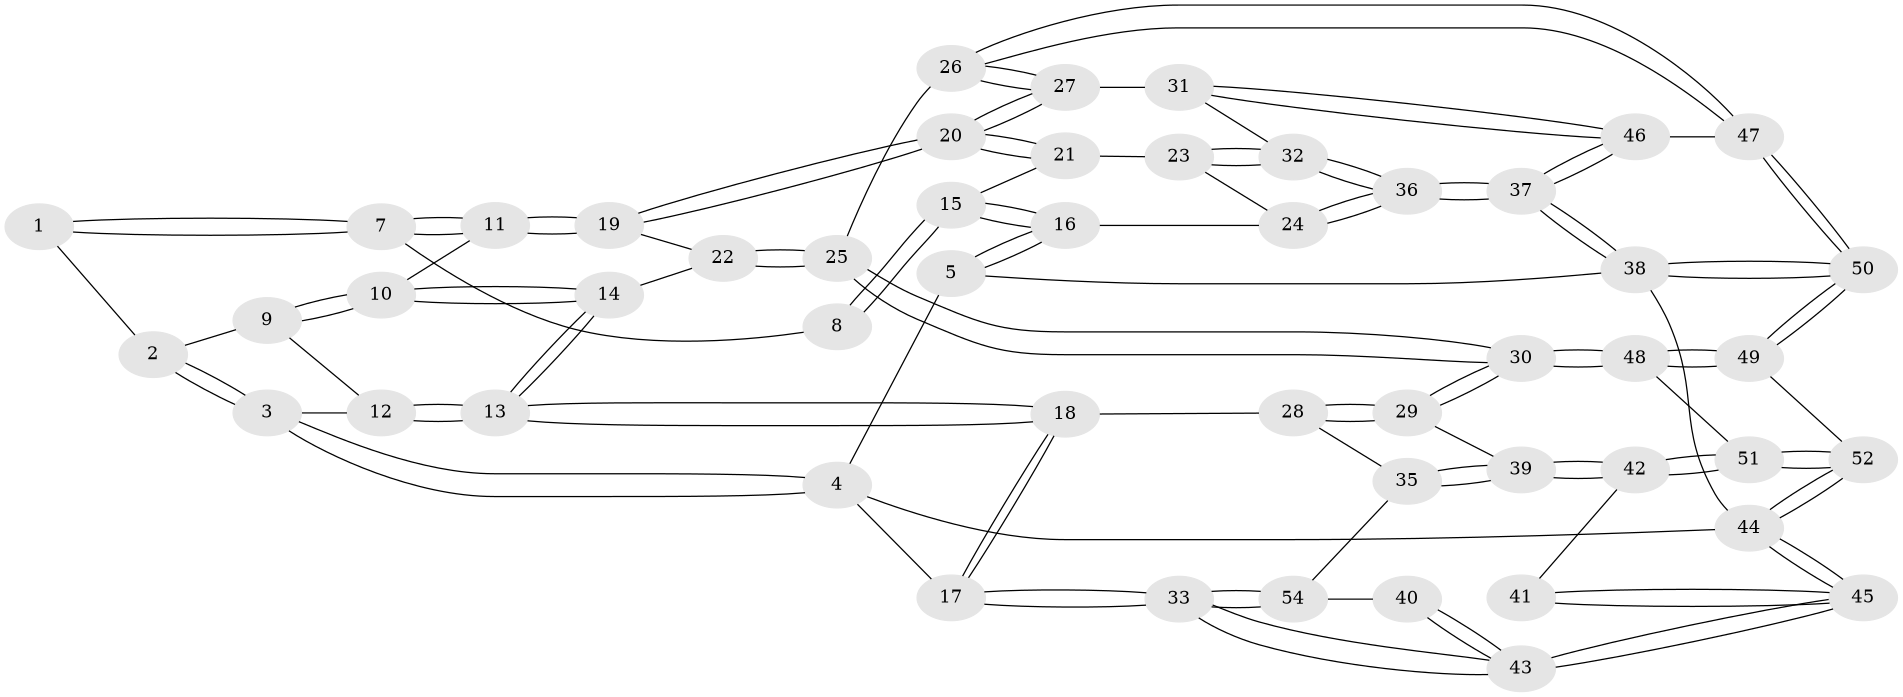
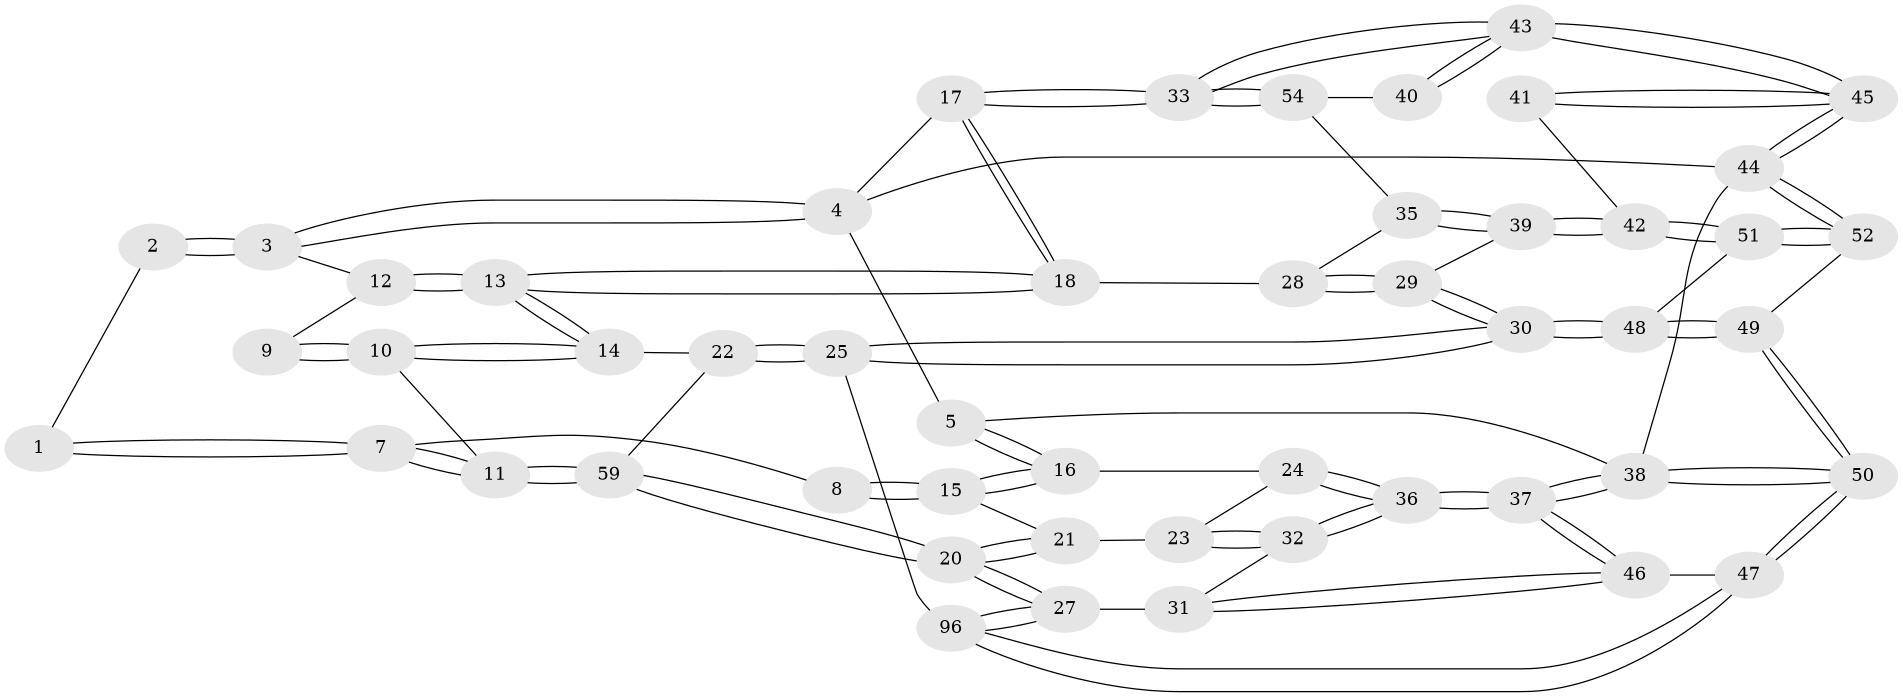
(951, 68) -> (951, 628)
(609, 225) -> (609, 475)
(210, 338) -> none
